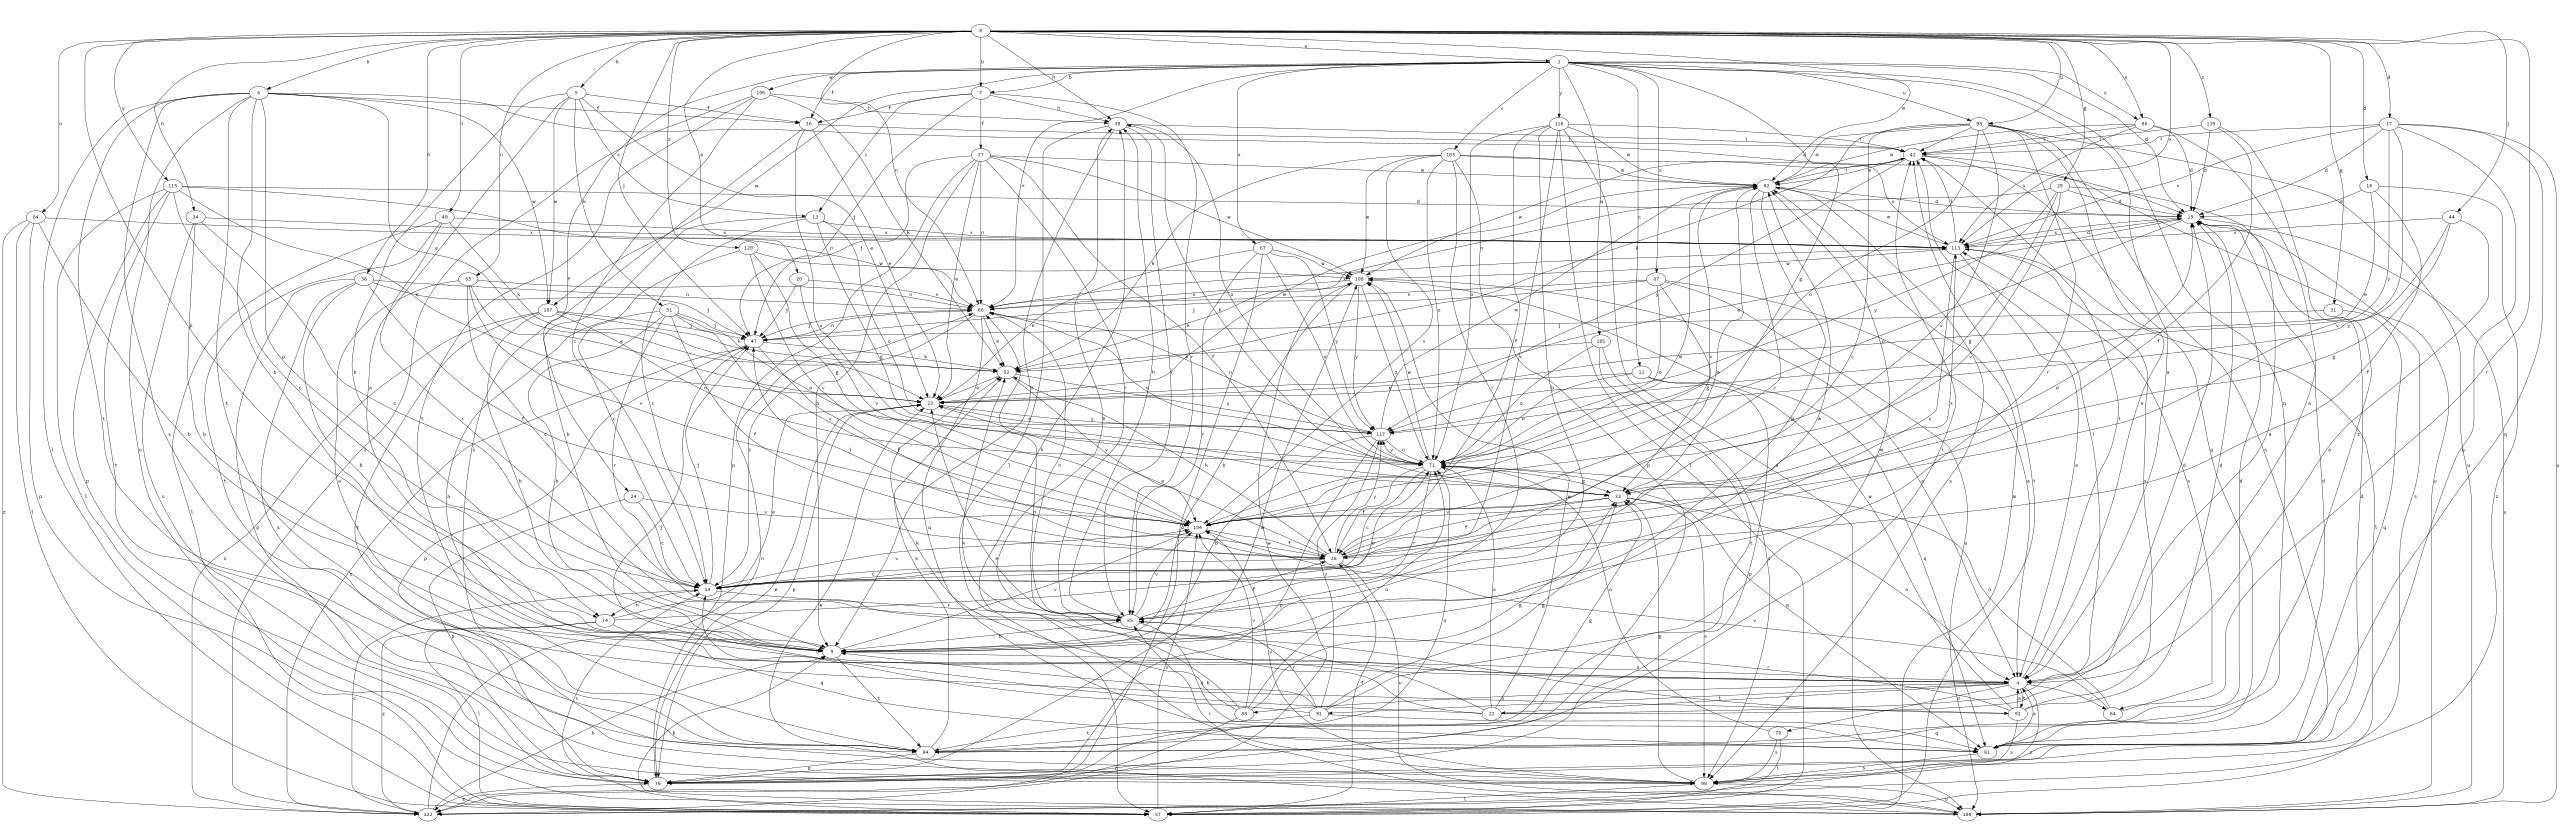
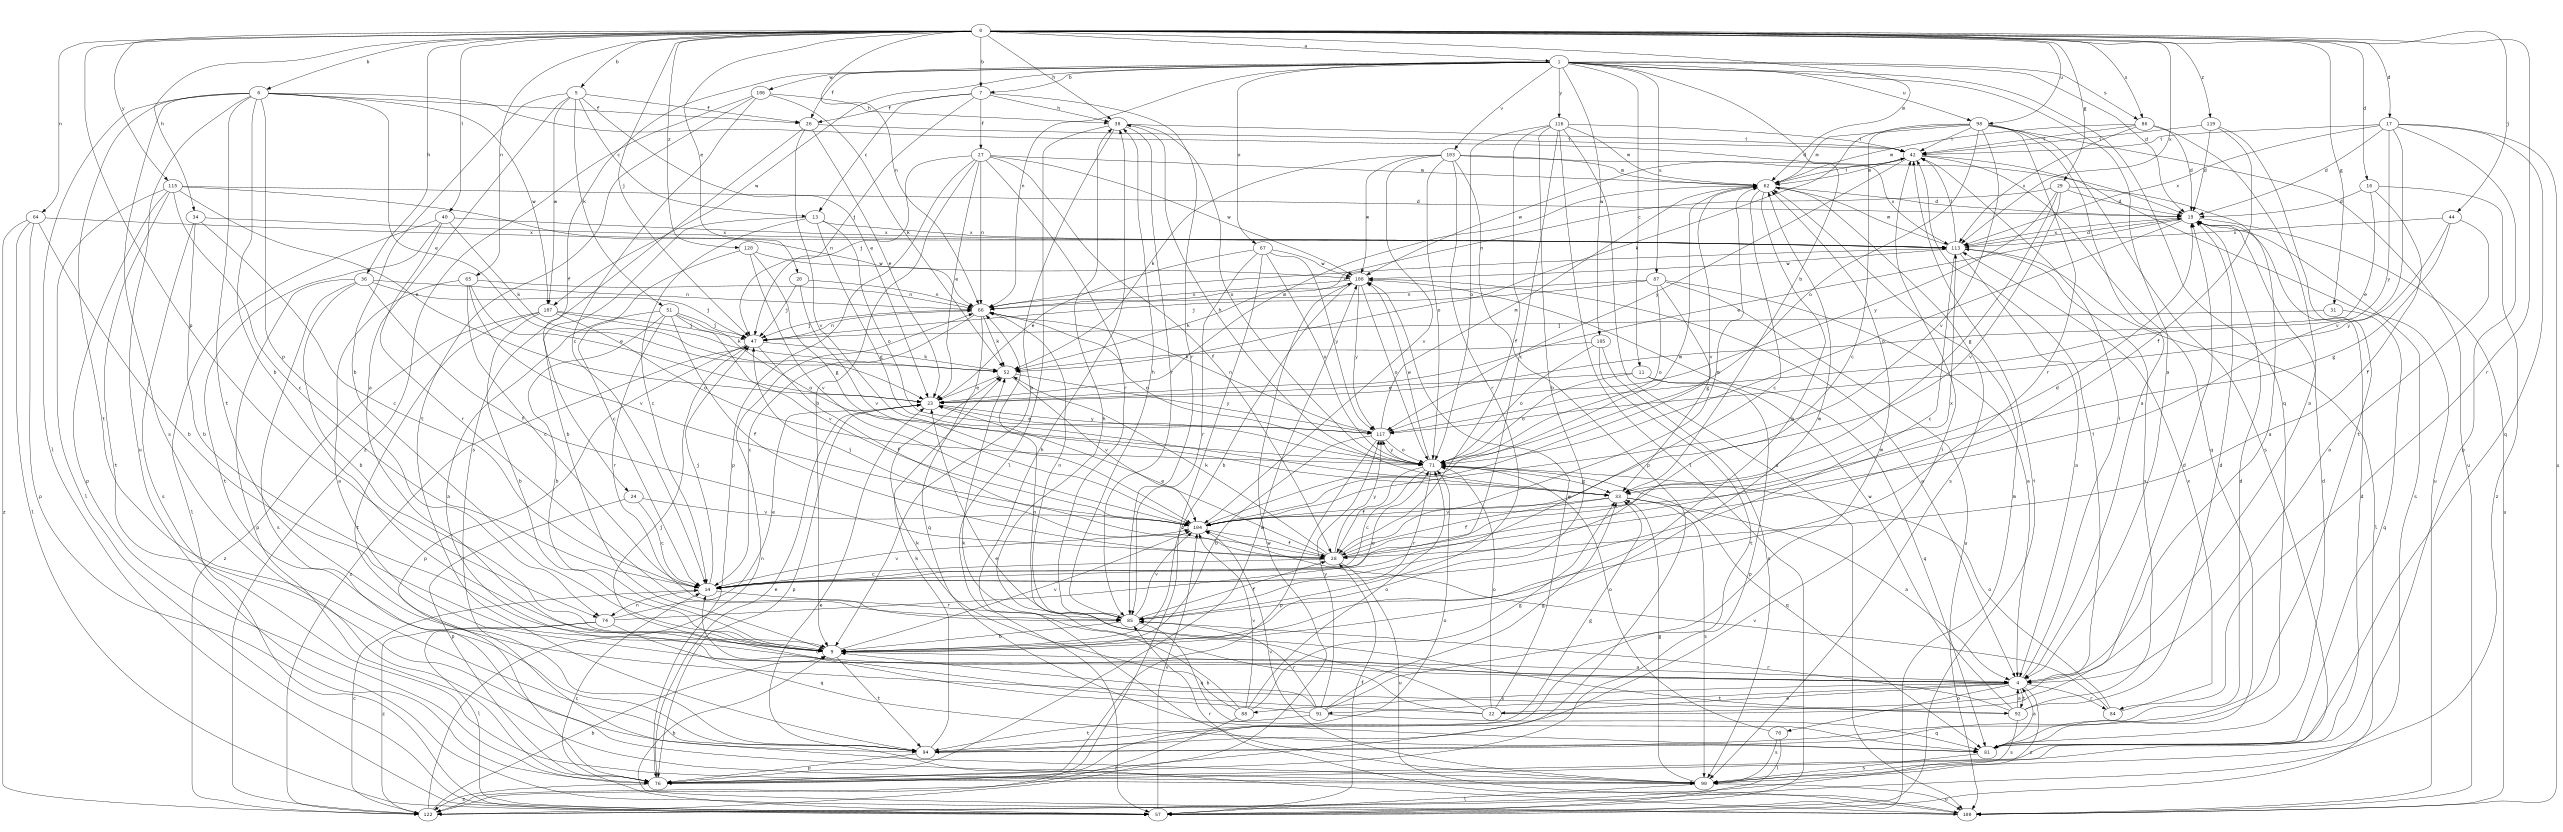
(1801, 279) -> (1801, 279)
